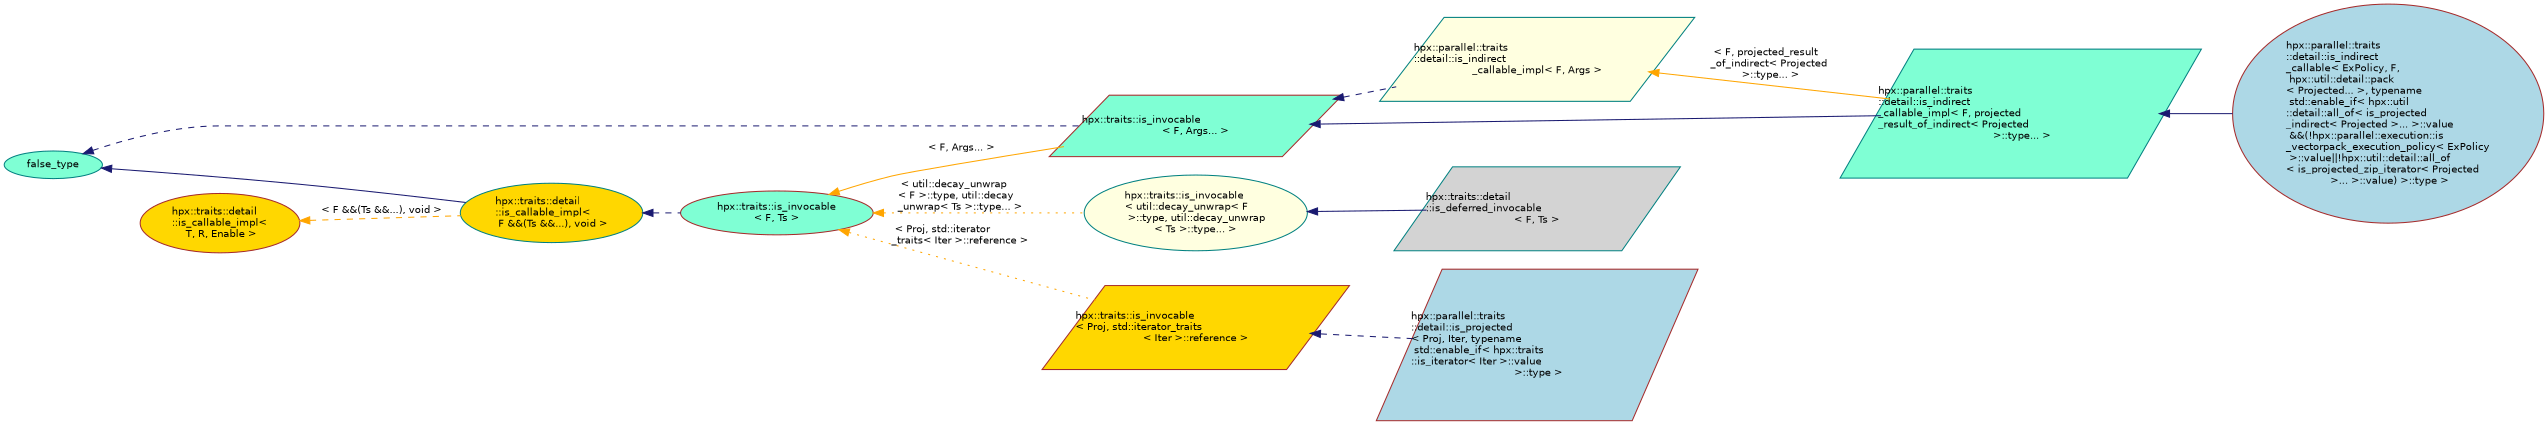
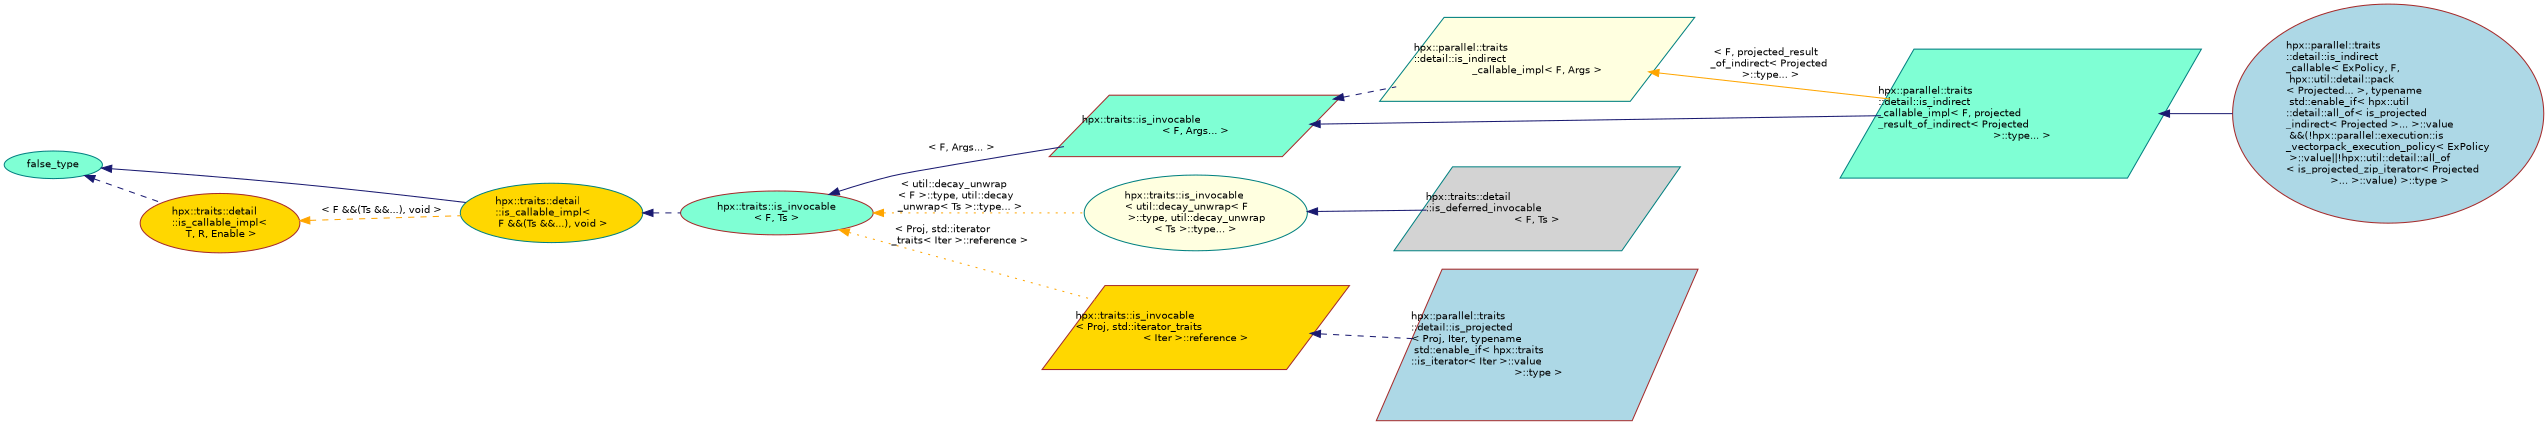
(587, 126) -> (128, 191)
(951, 165) -> (951, 165)
